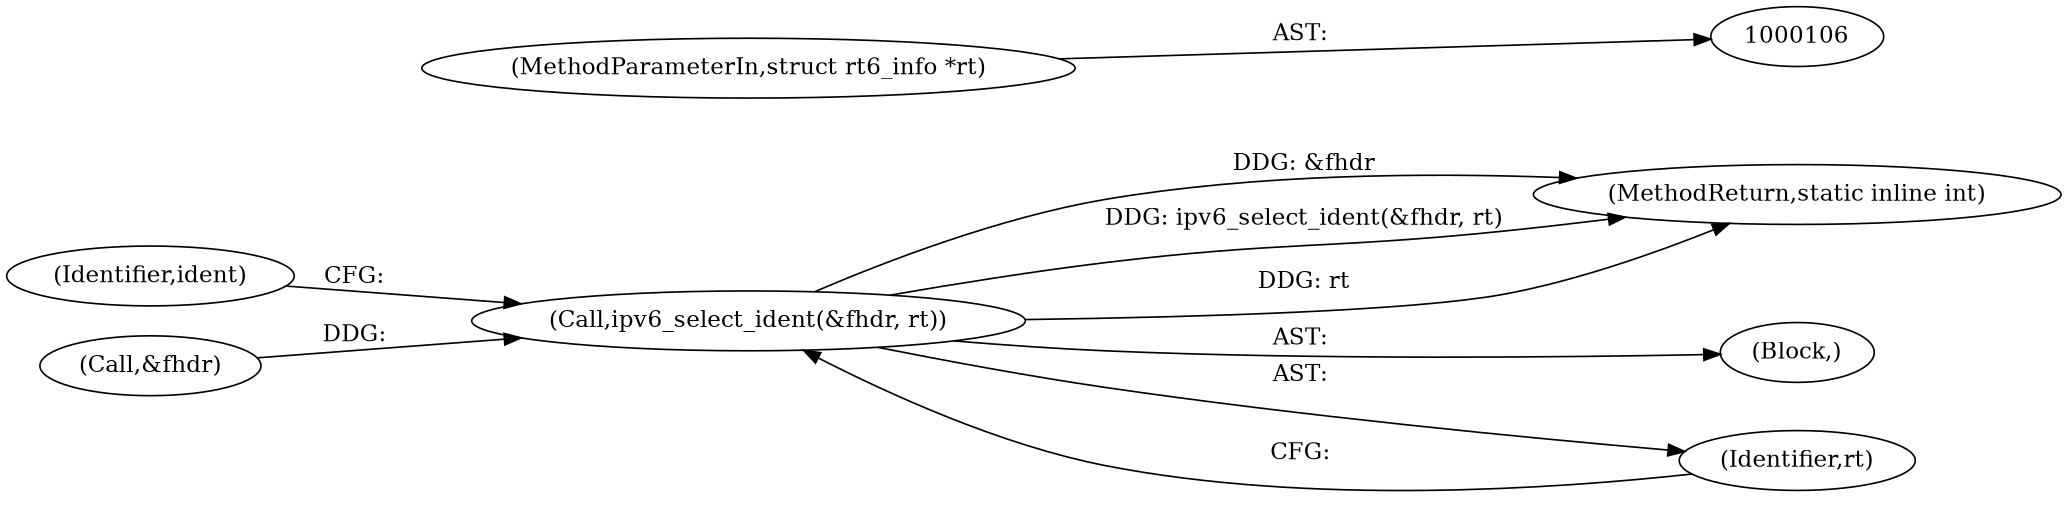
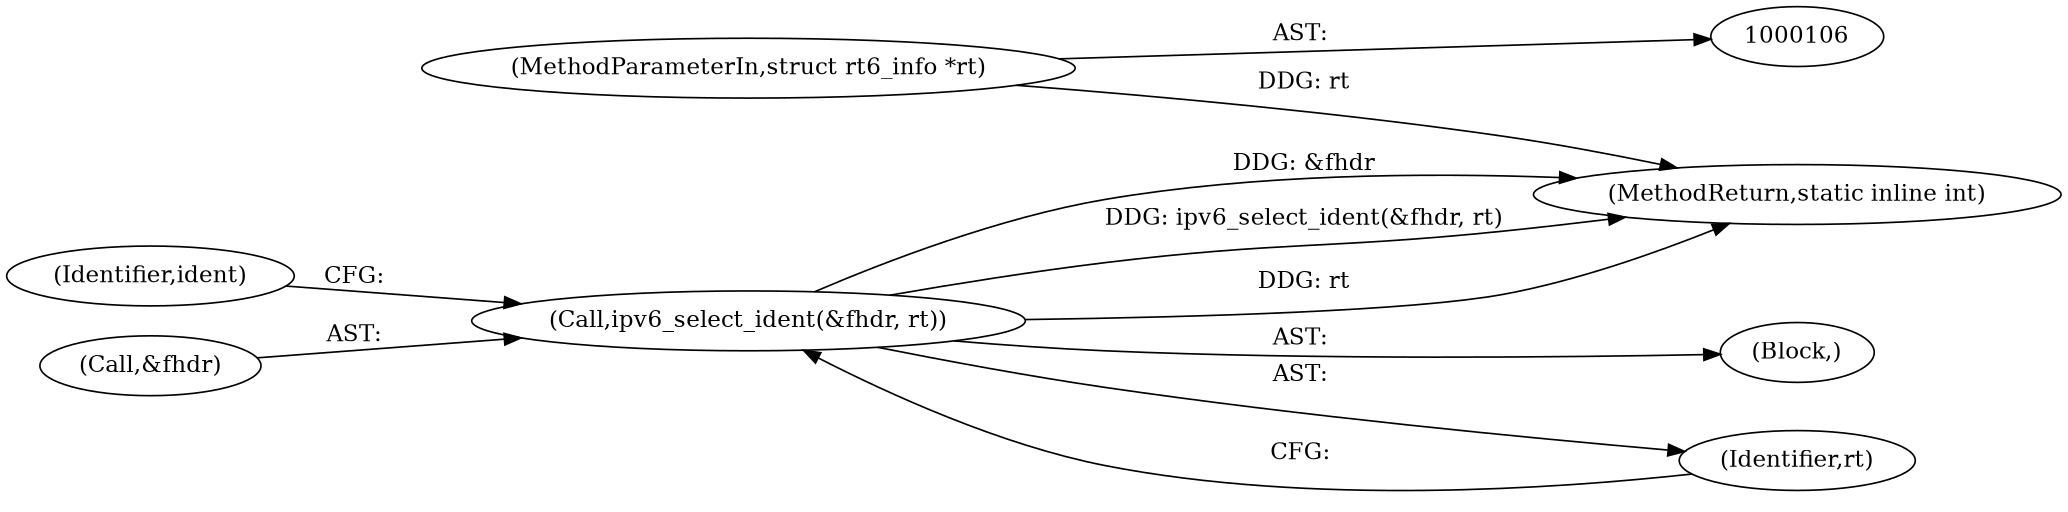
none -> (1340, 115)
(358, 335) -> (358, 335)
